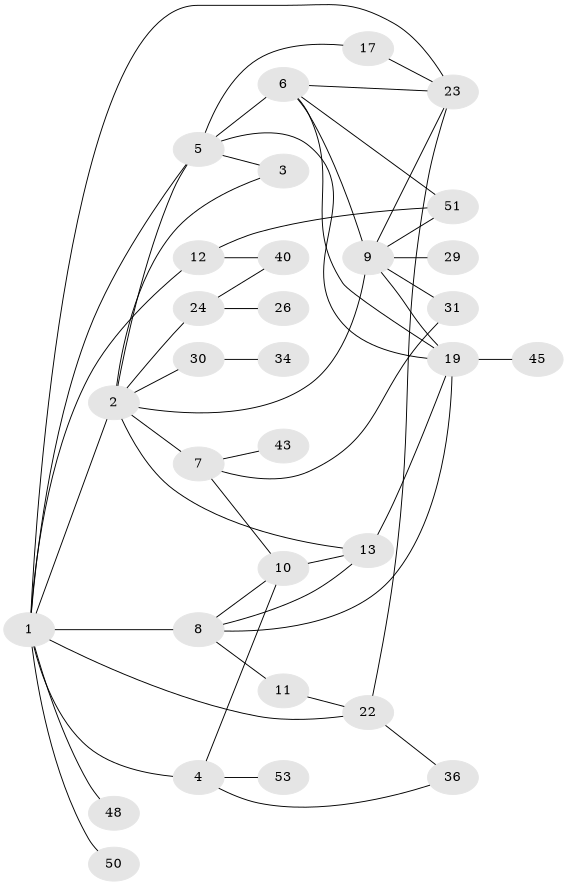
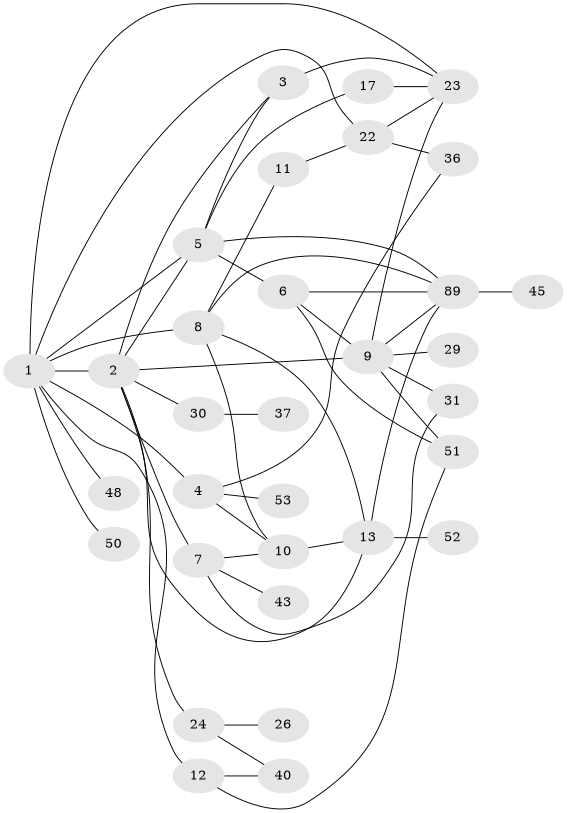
(368, 88) -> (369, 58)
(283, 359) -> (283, 414)
(453, 359) -> (453, 292)
none -> (453, 538)
